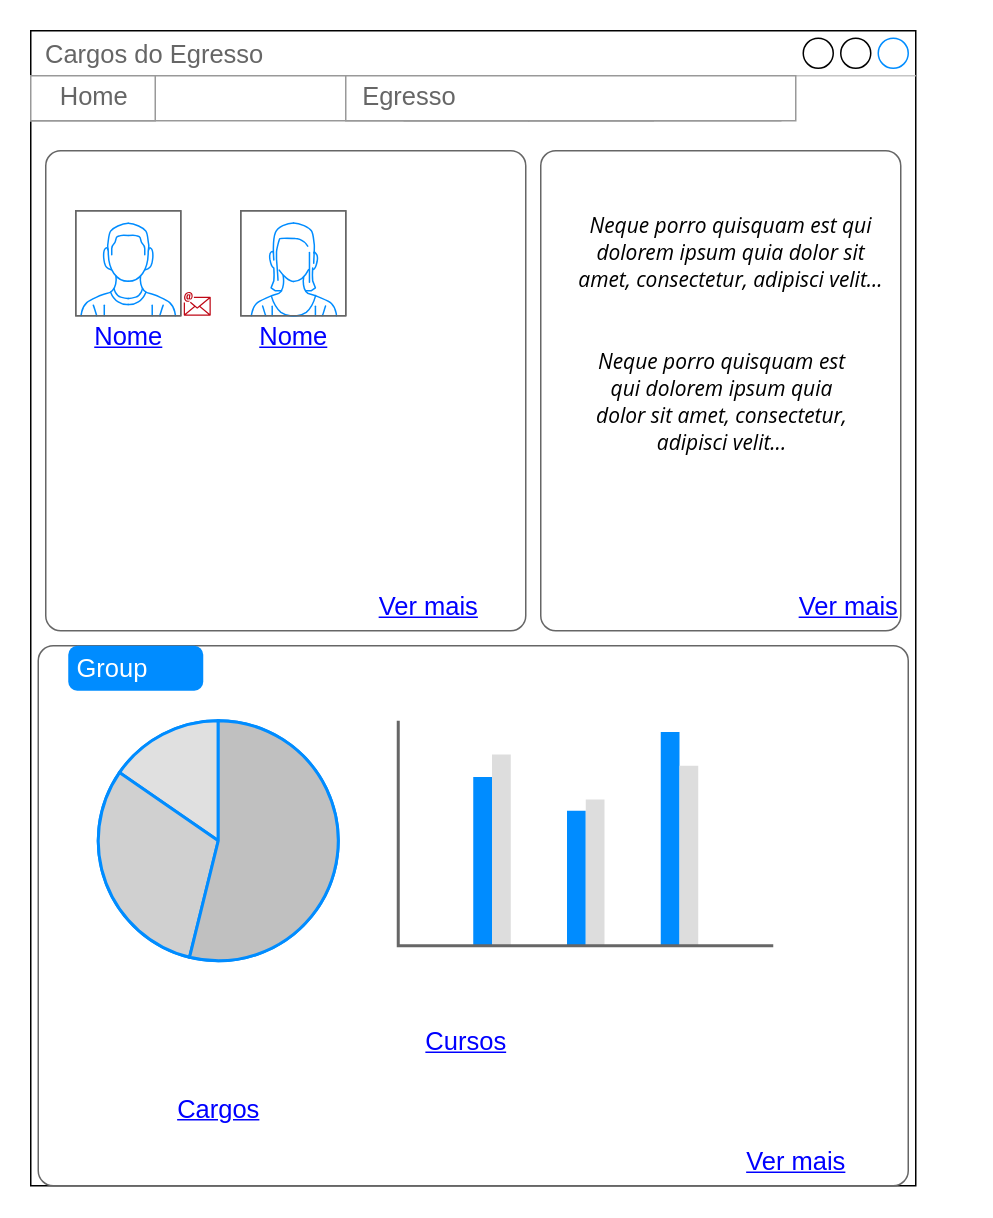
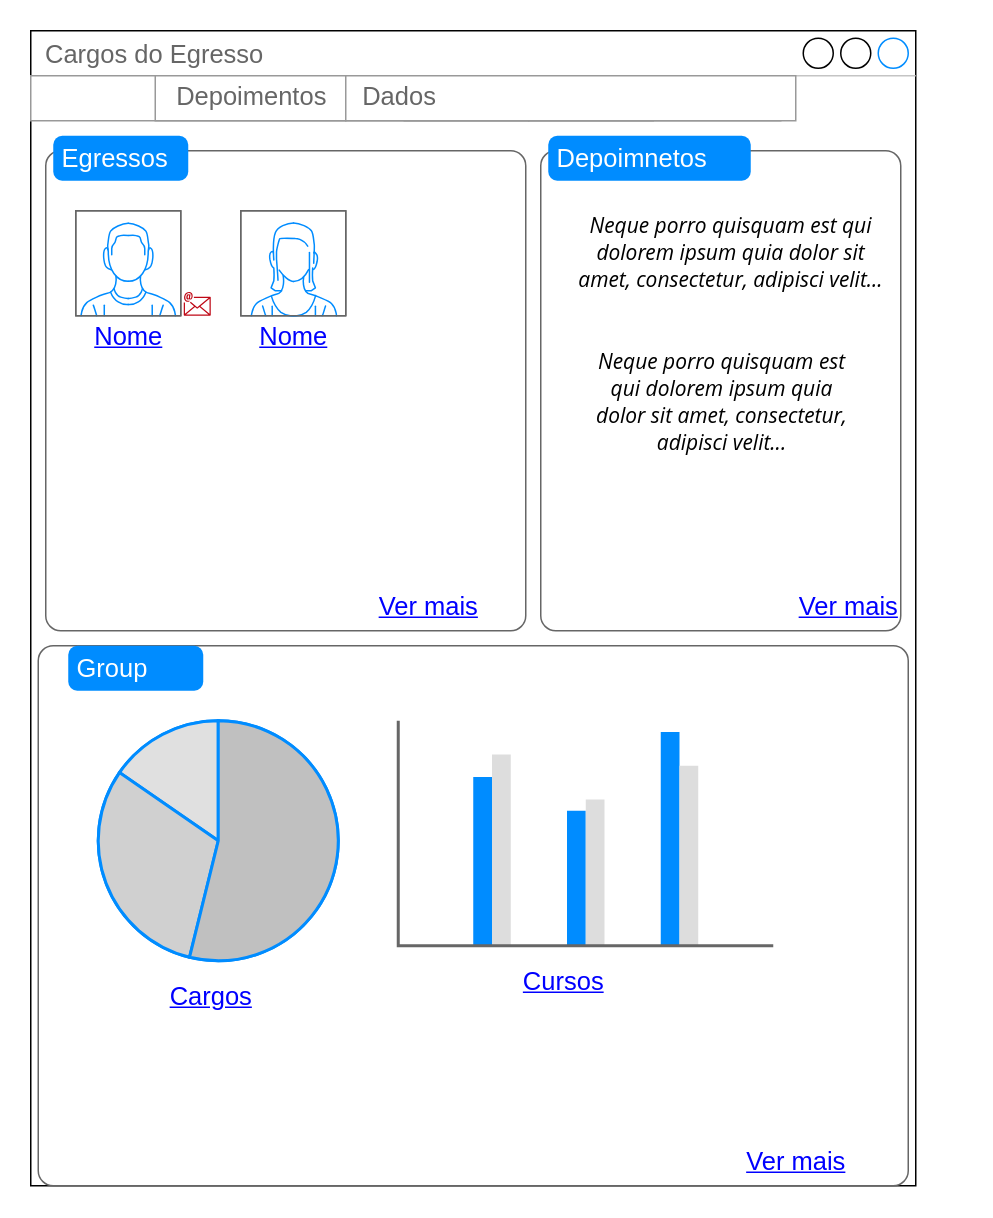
(93, 98) -> none
none -> (251, 98)
(399, 98) -> (384, 98)
none -> (121, 158)
none -> (650, 158)
(466, 1043) -> (563, 983)
(218, 1111) -> (211, 998)
